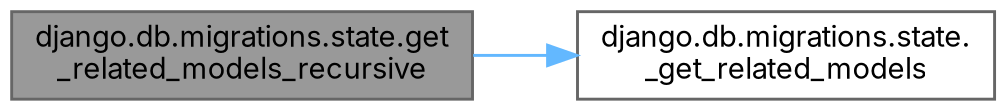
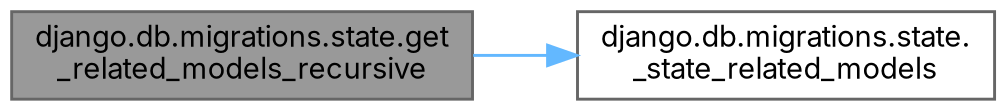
(786, 55) -> (786, 55)
